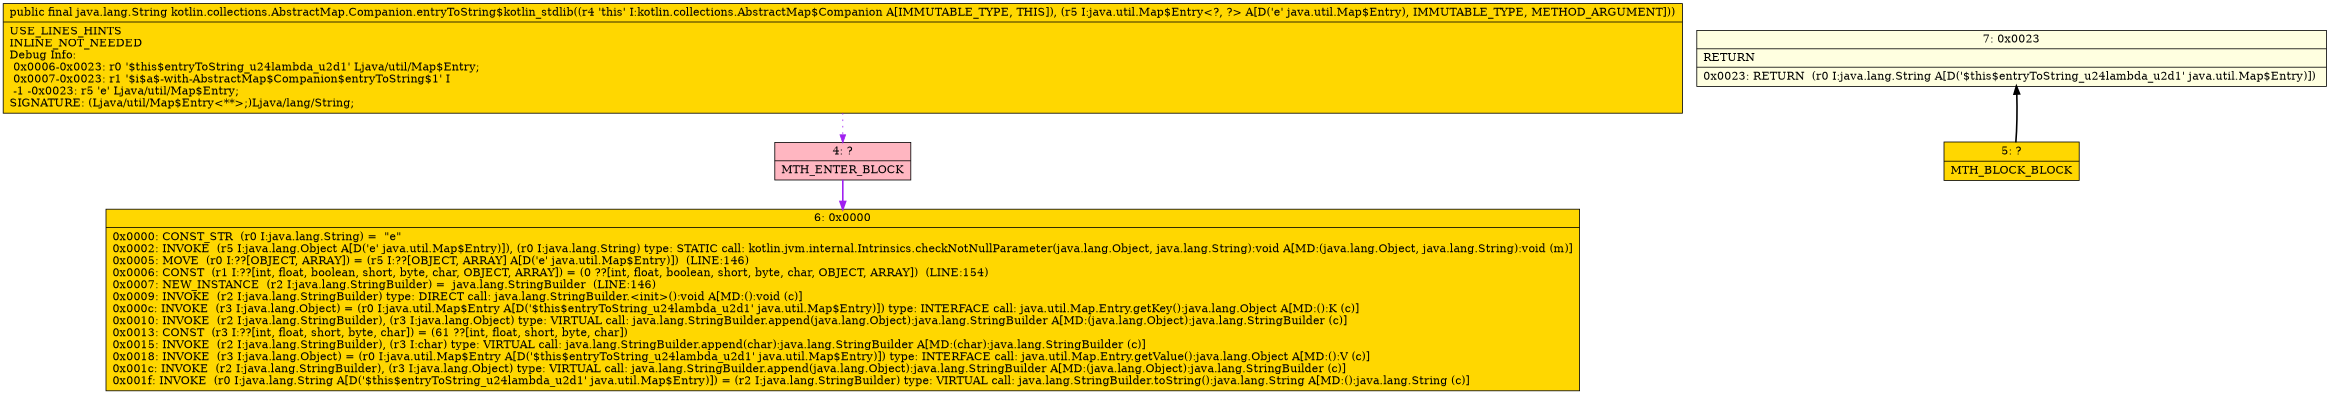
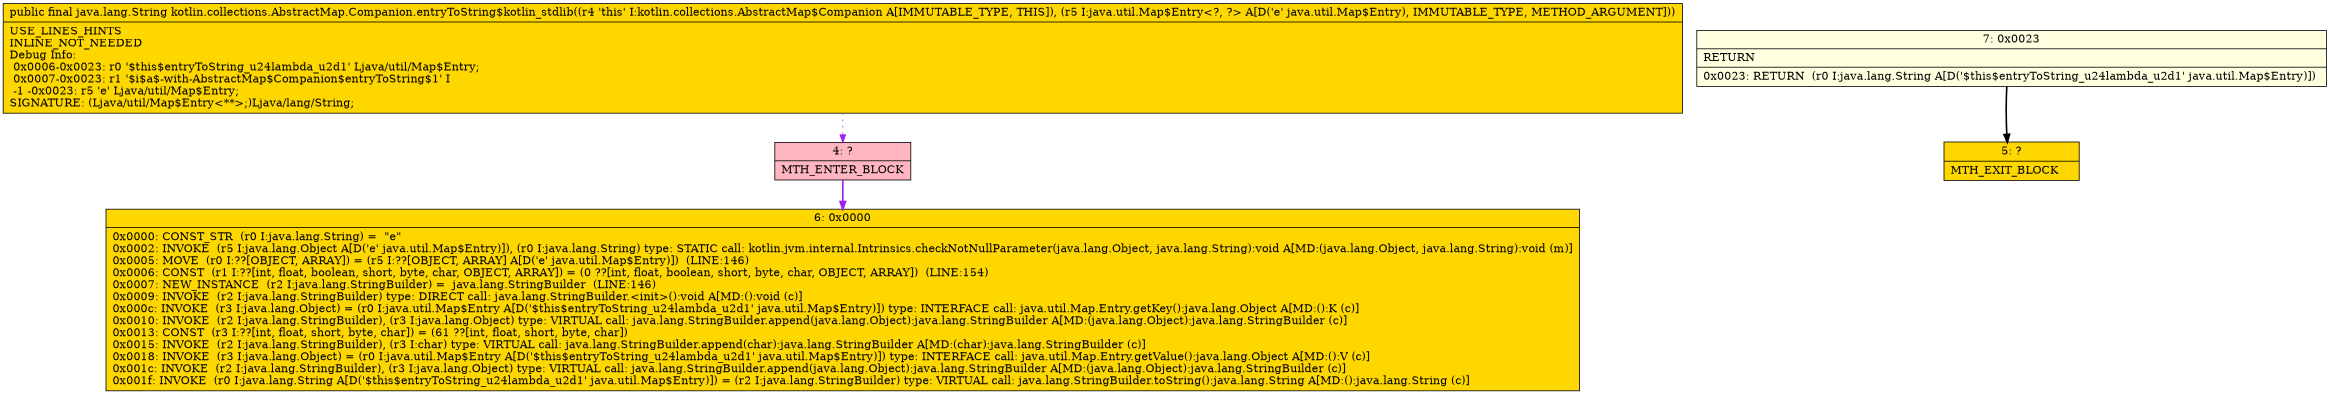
(2017, 118) -> (2006, 110)
(2012, 170) -> (2005, 170)
